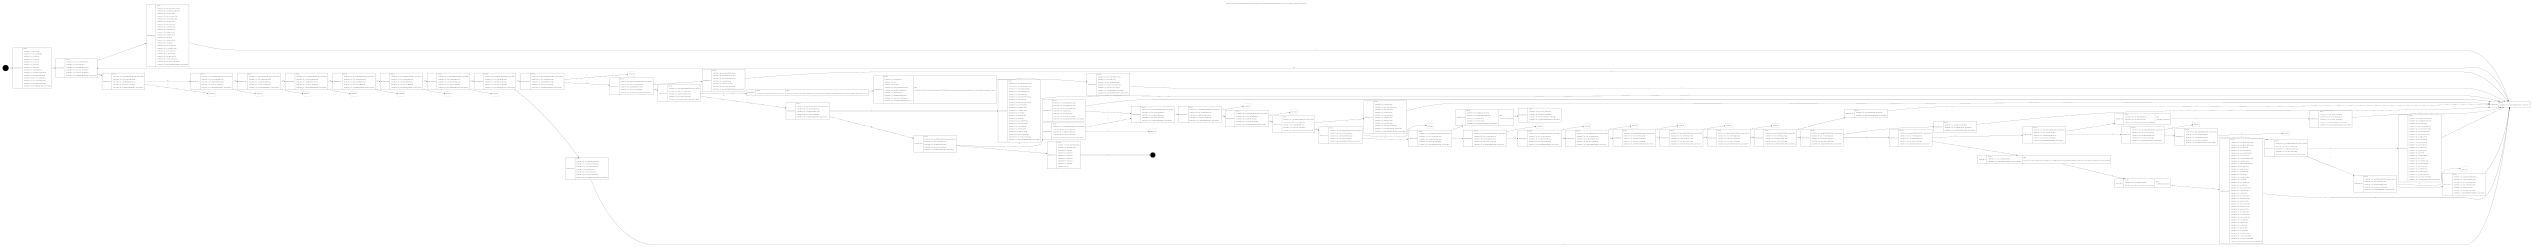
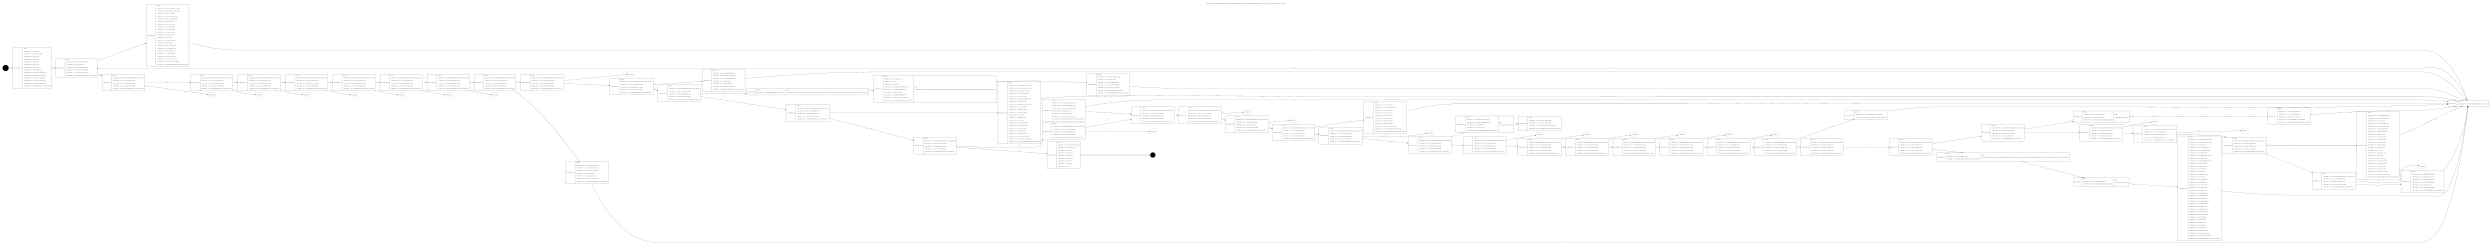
(1955, 127) -> none
